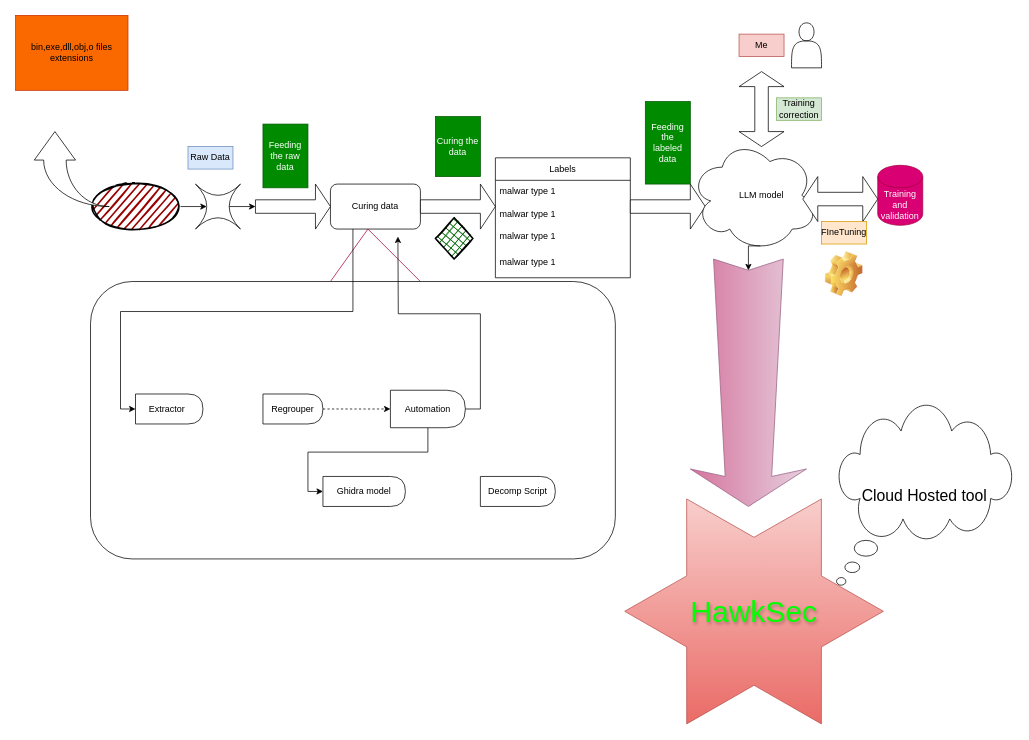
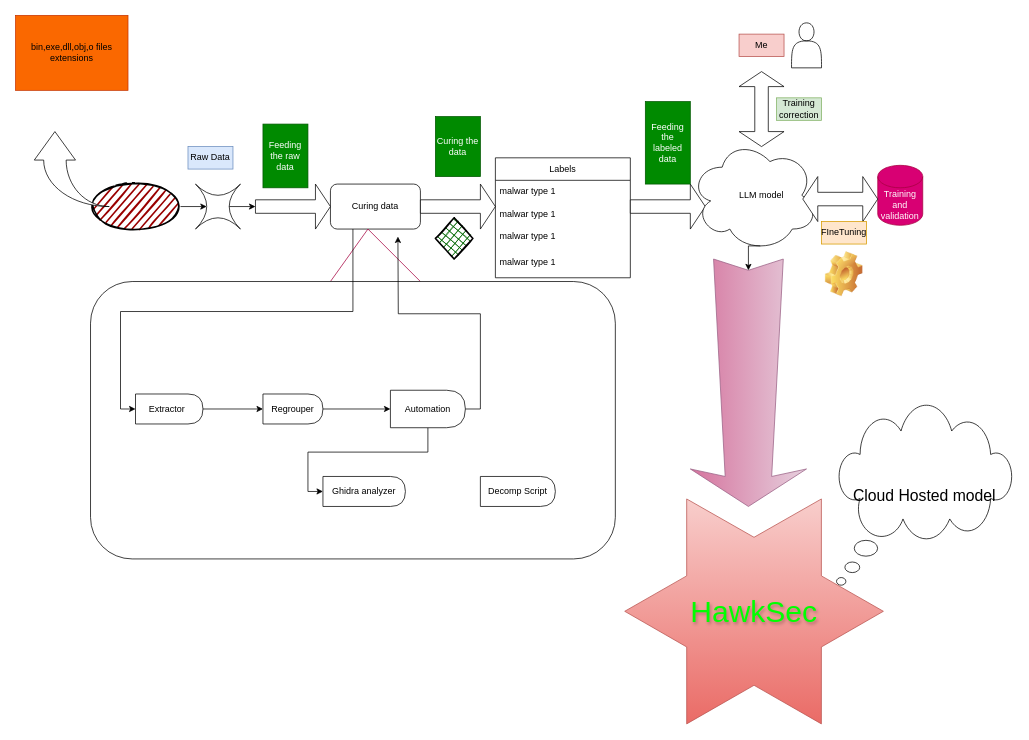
none -> (256, 409)
(354, 409) -> (354, 409)
(364, 492) -> (364, 492)
(925, 495) -> (925, 495)
